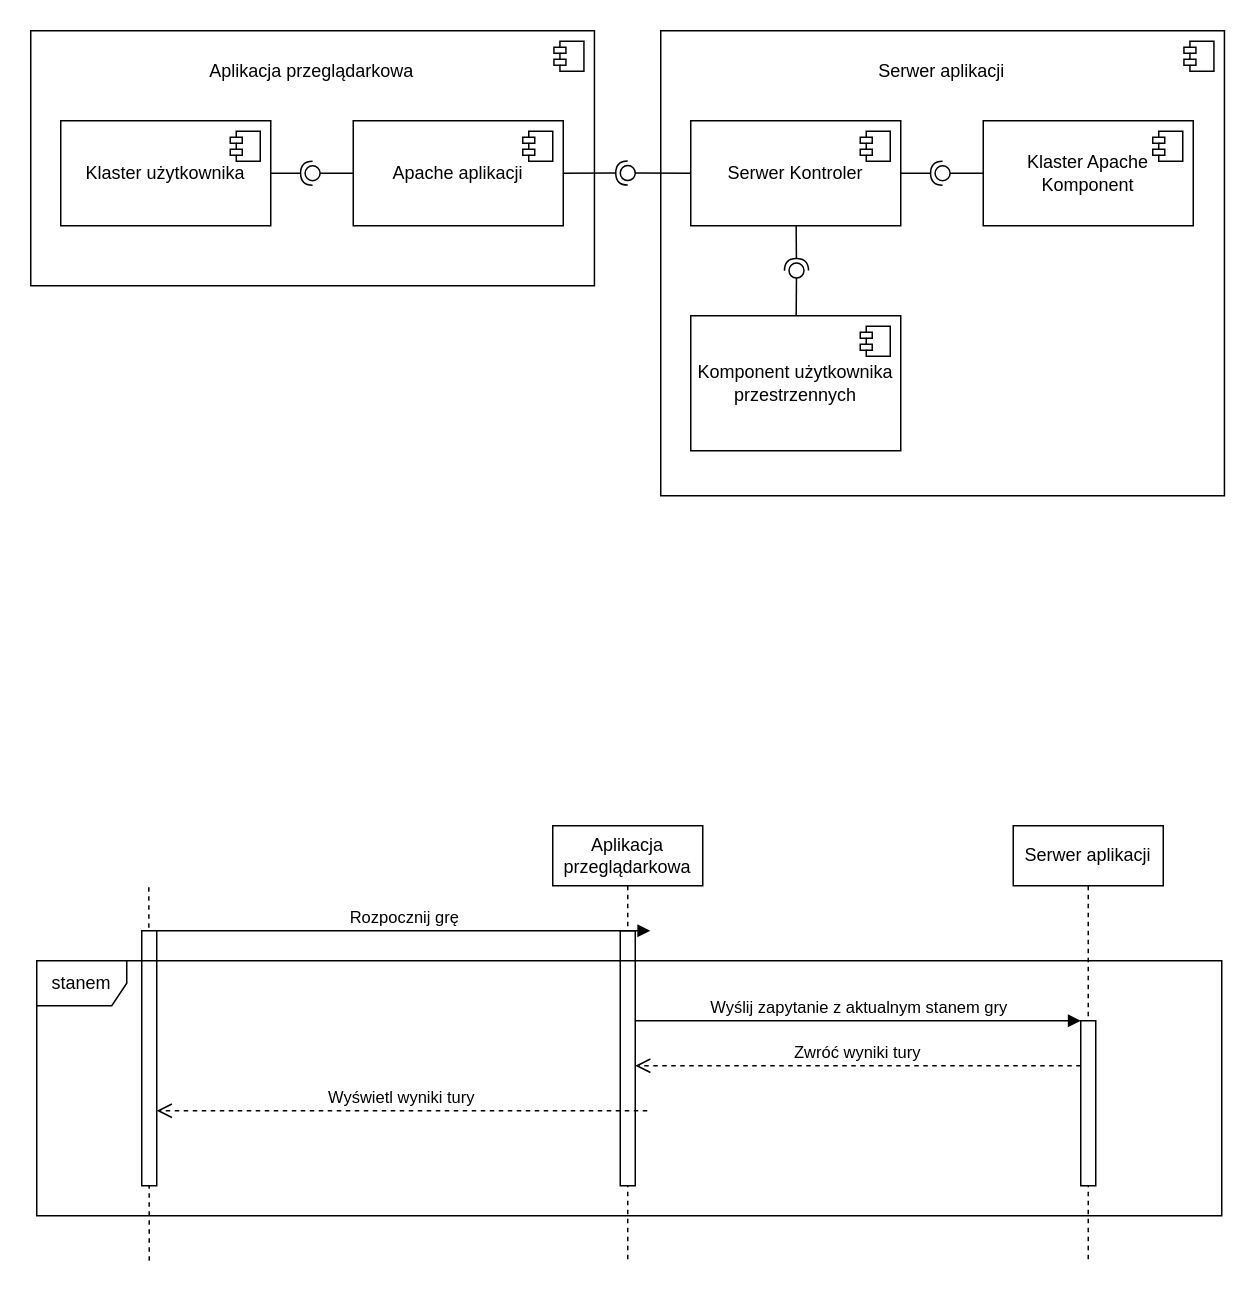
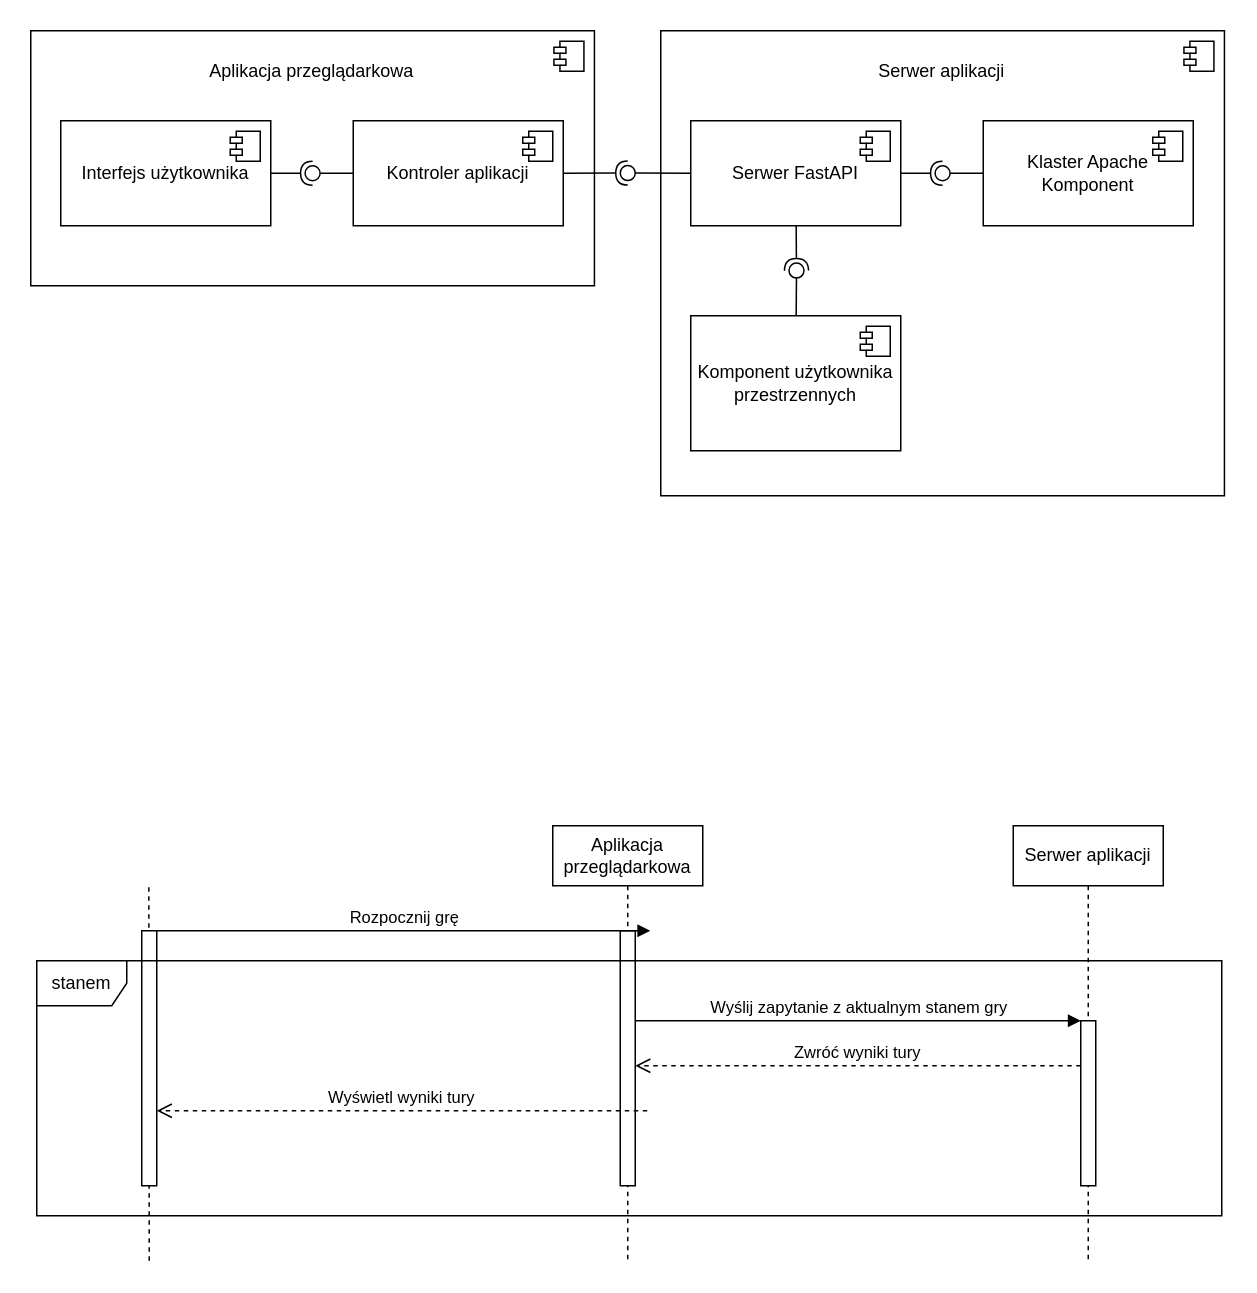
(166, 173) -> (166, 173)
(458, 173) -> (458, 173)
(796, 173) -> (796, 173)
